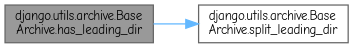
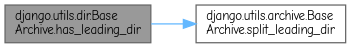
(79, 24) -> (78, 24)
